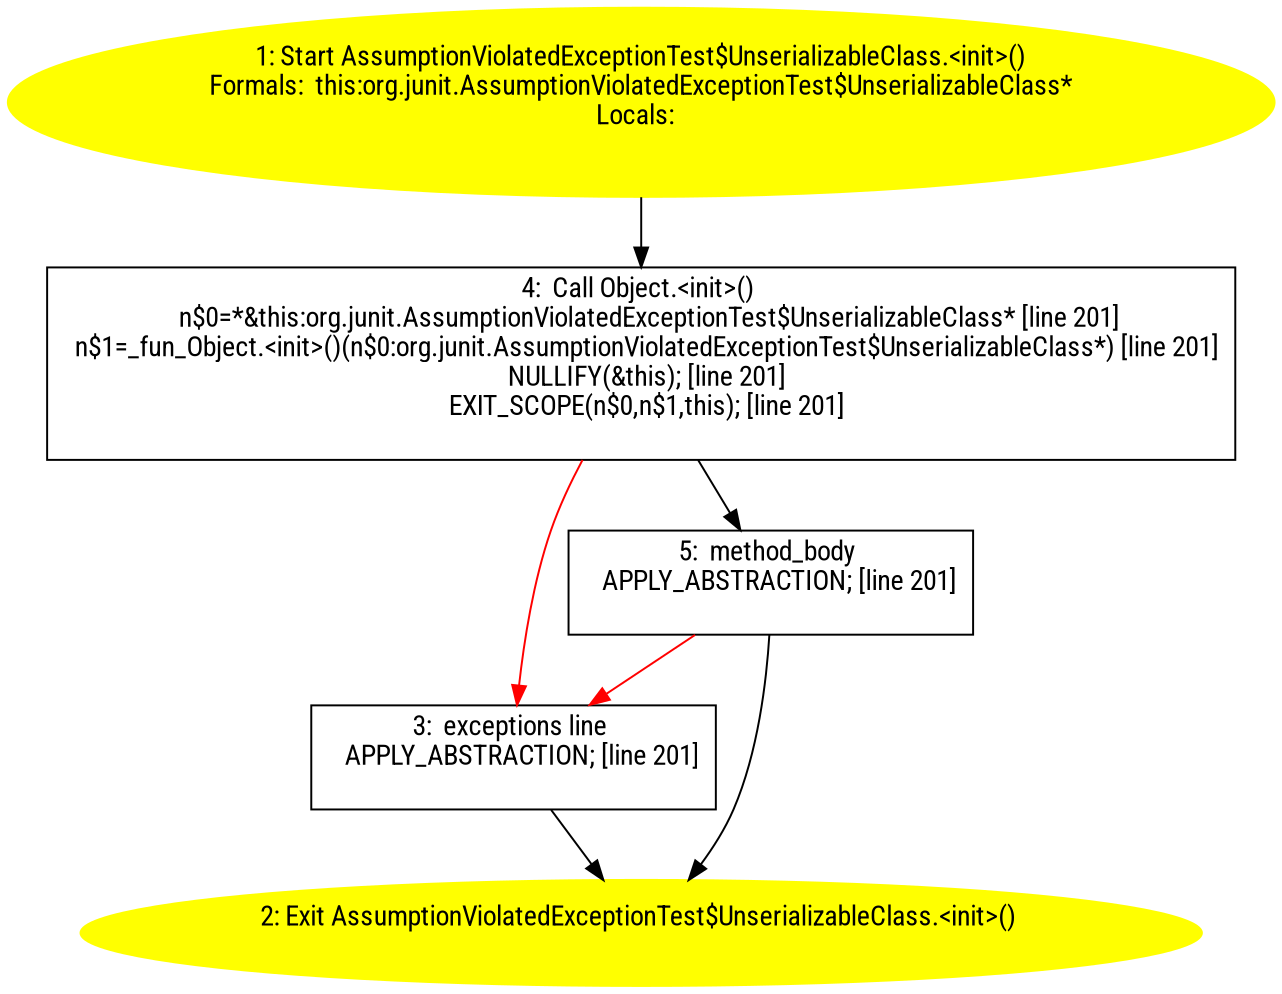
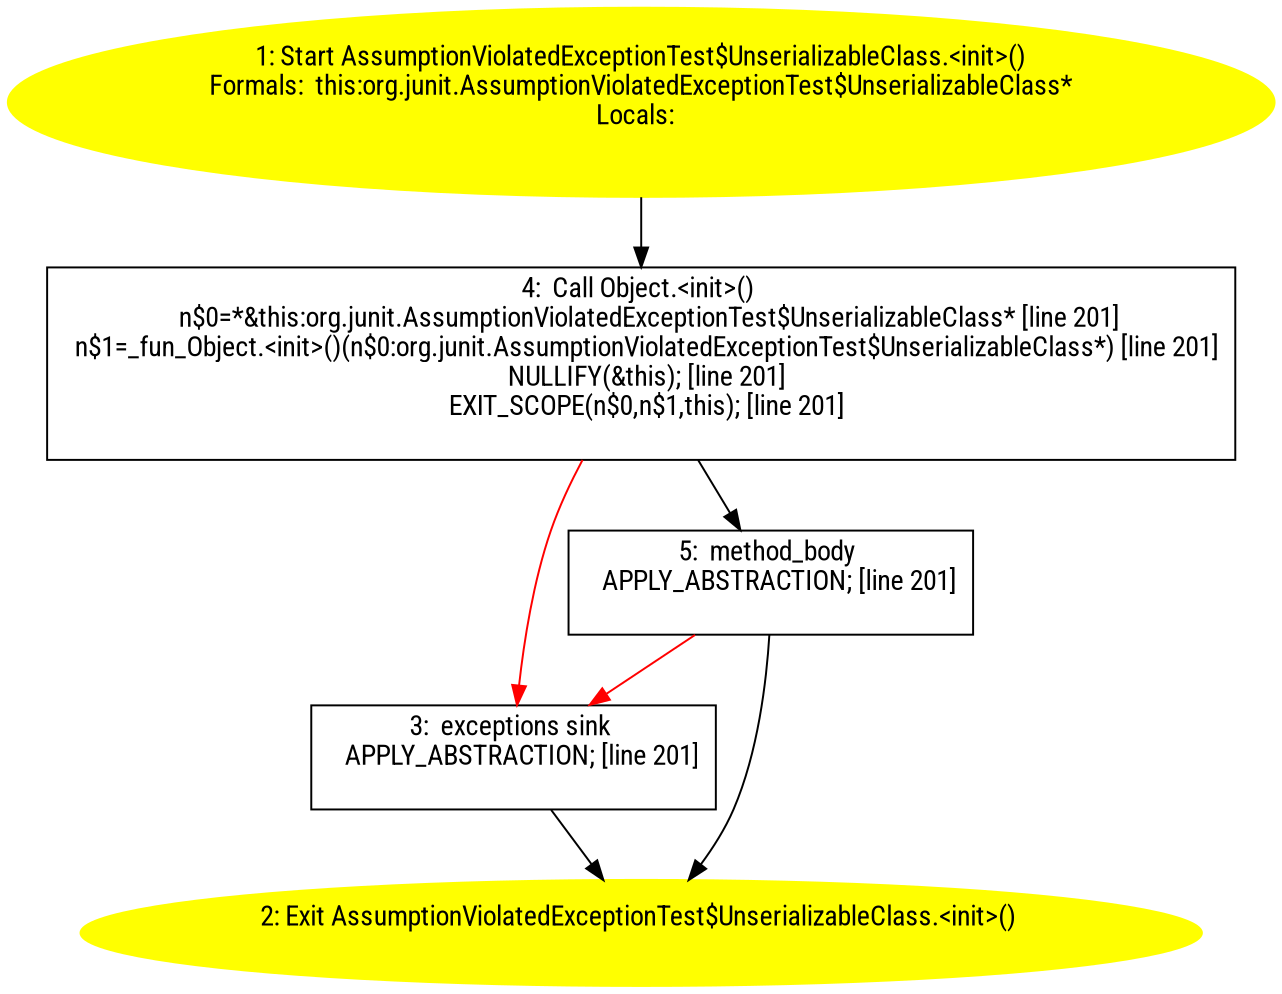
(514, 757) -> (514, 757)
